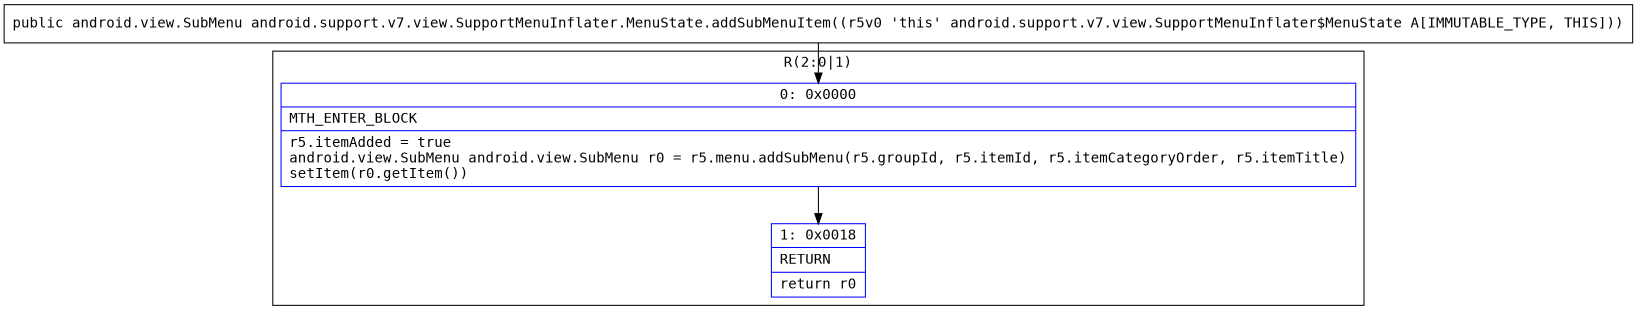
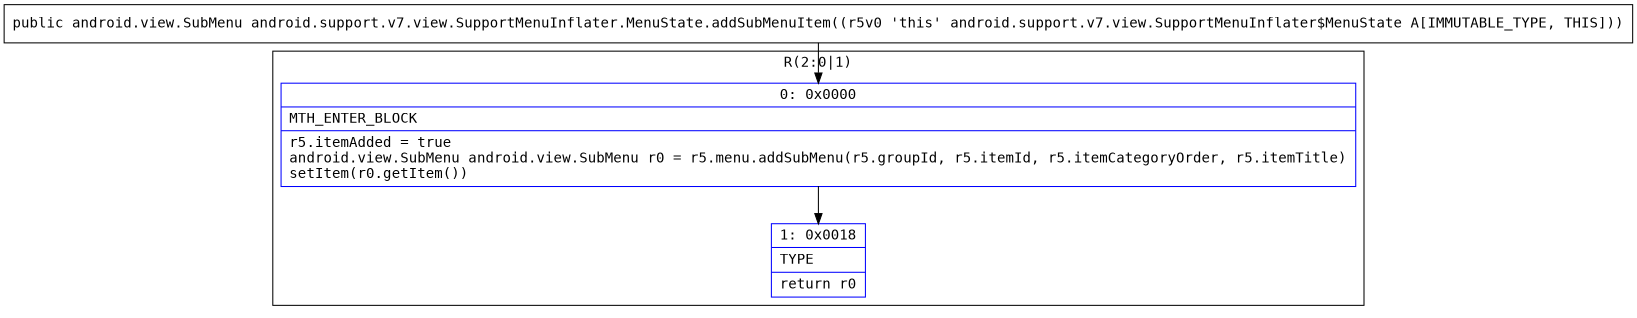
(805, 259) -> (797, 259)
